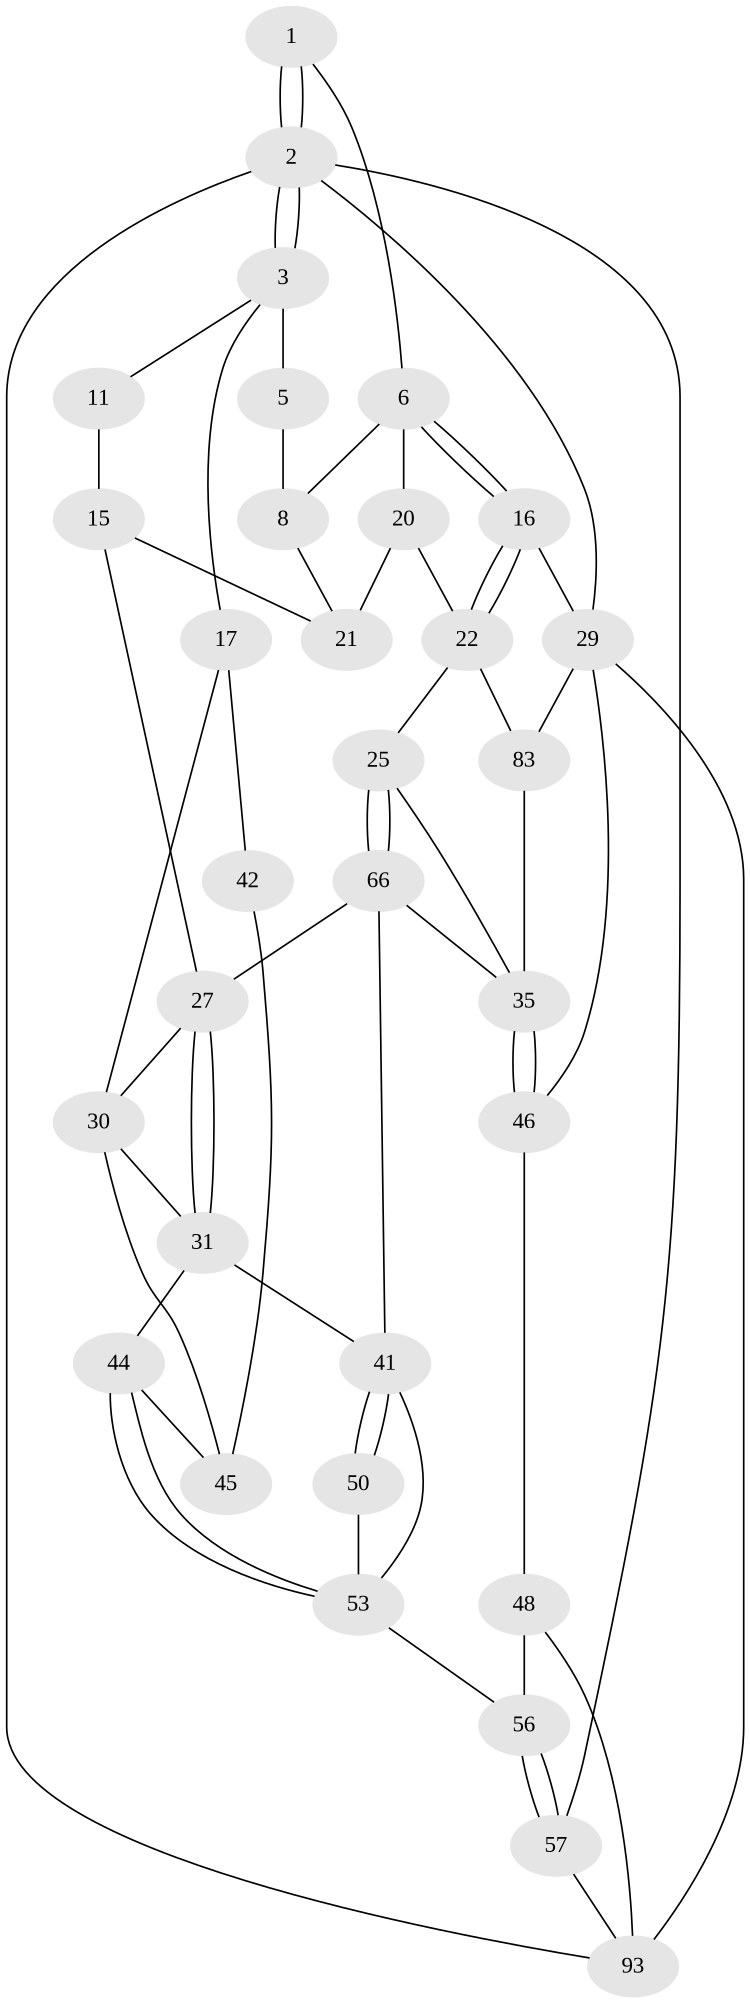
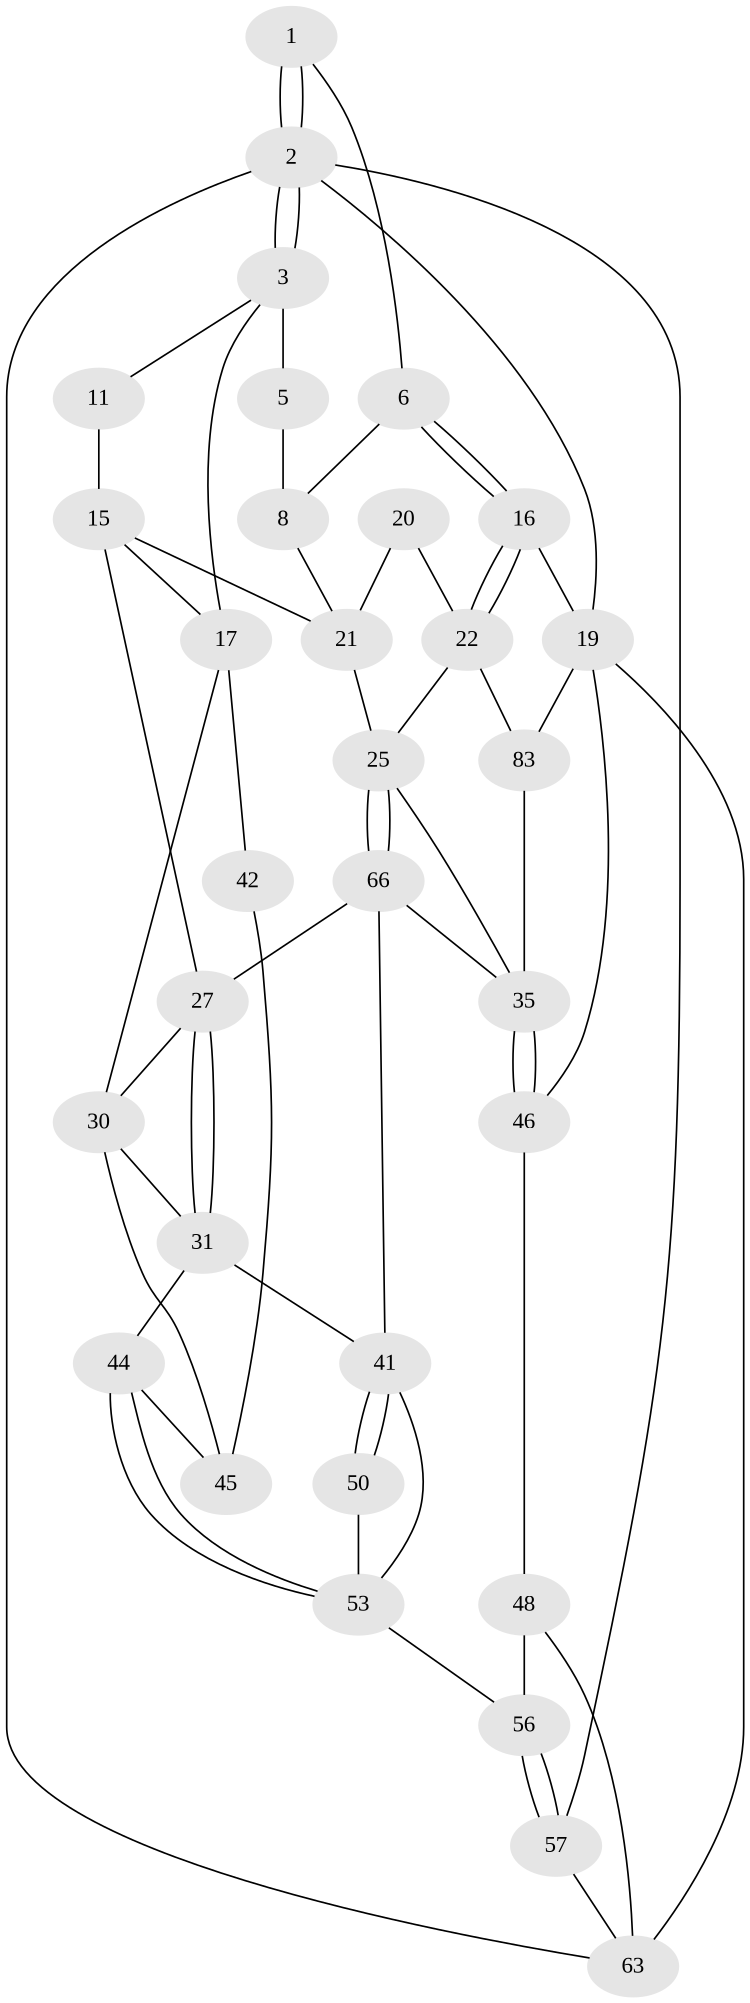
(404, 459) -> none
none -> (162, 580)
(588, 640) -> (588, 640)
none -> (363, 700)
(633, 1966) -> (633, 1966)
